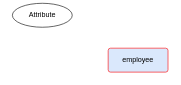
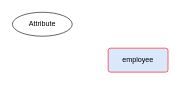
(42, 15) -> (42, 24)
